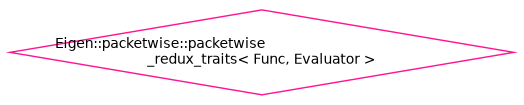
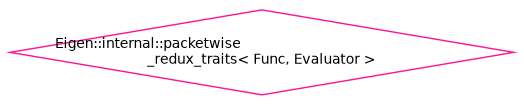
(262, 52) -> (262, 52)
